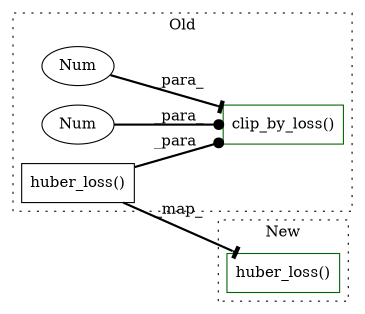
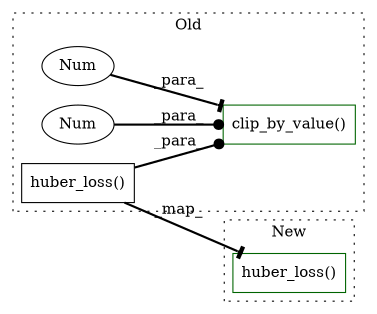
(283, 125) -> (289, 125)
